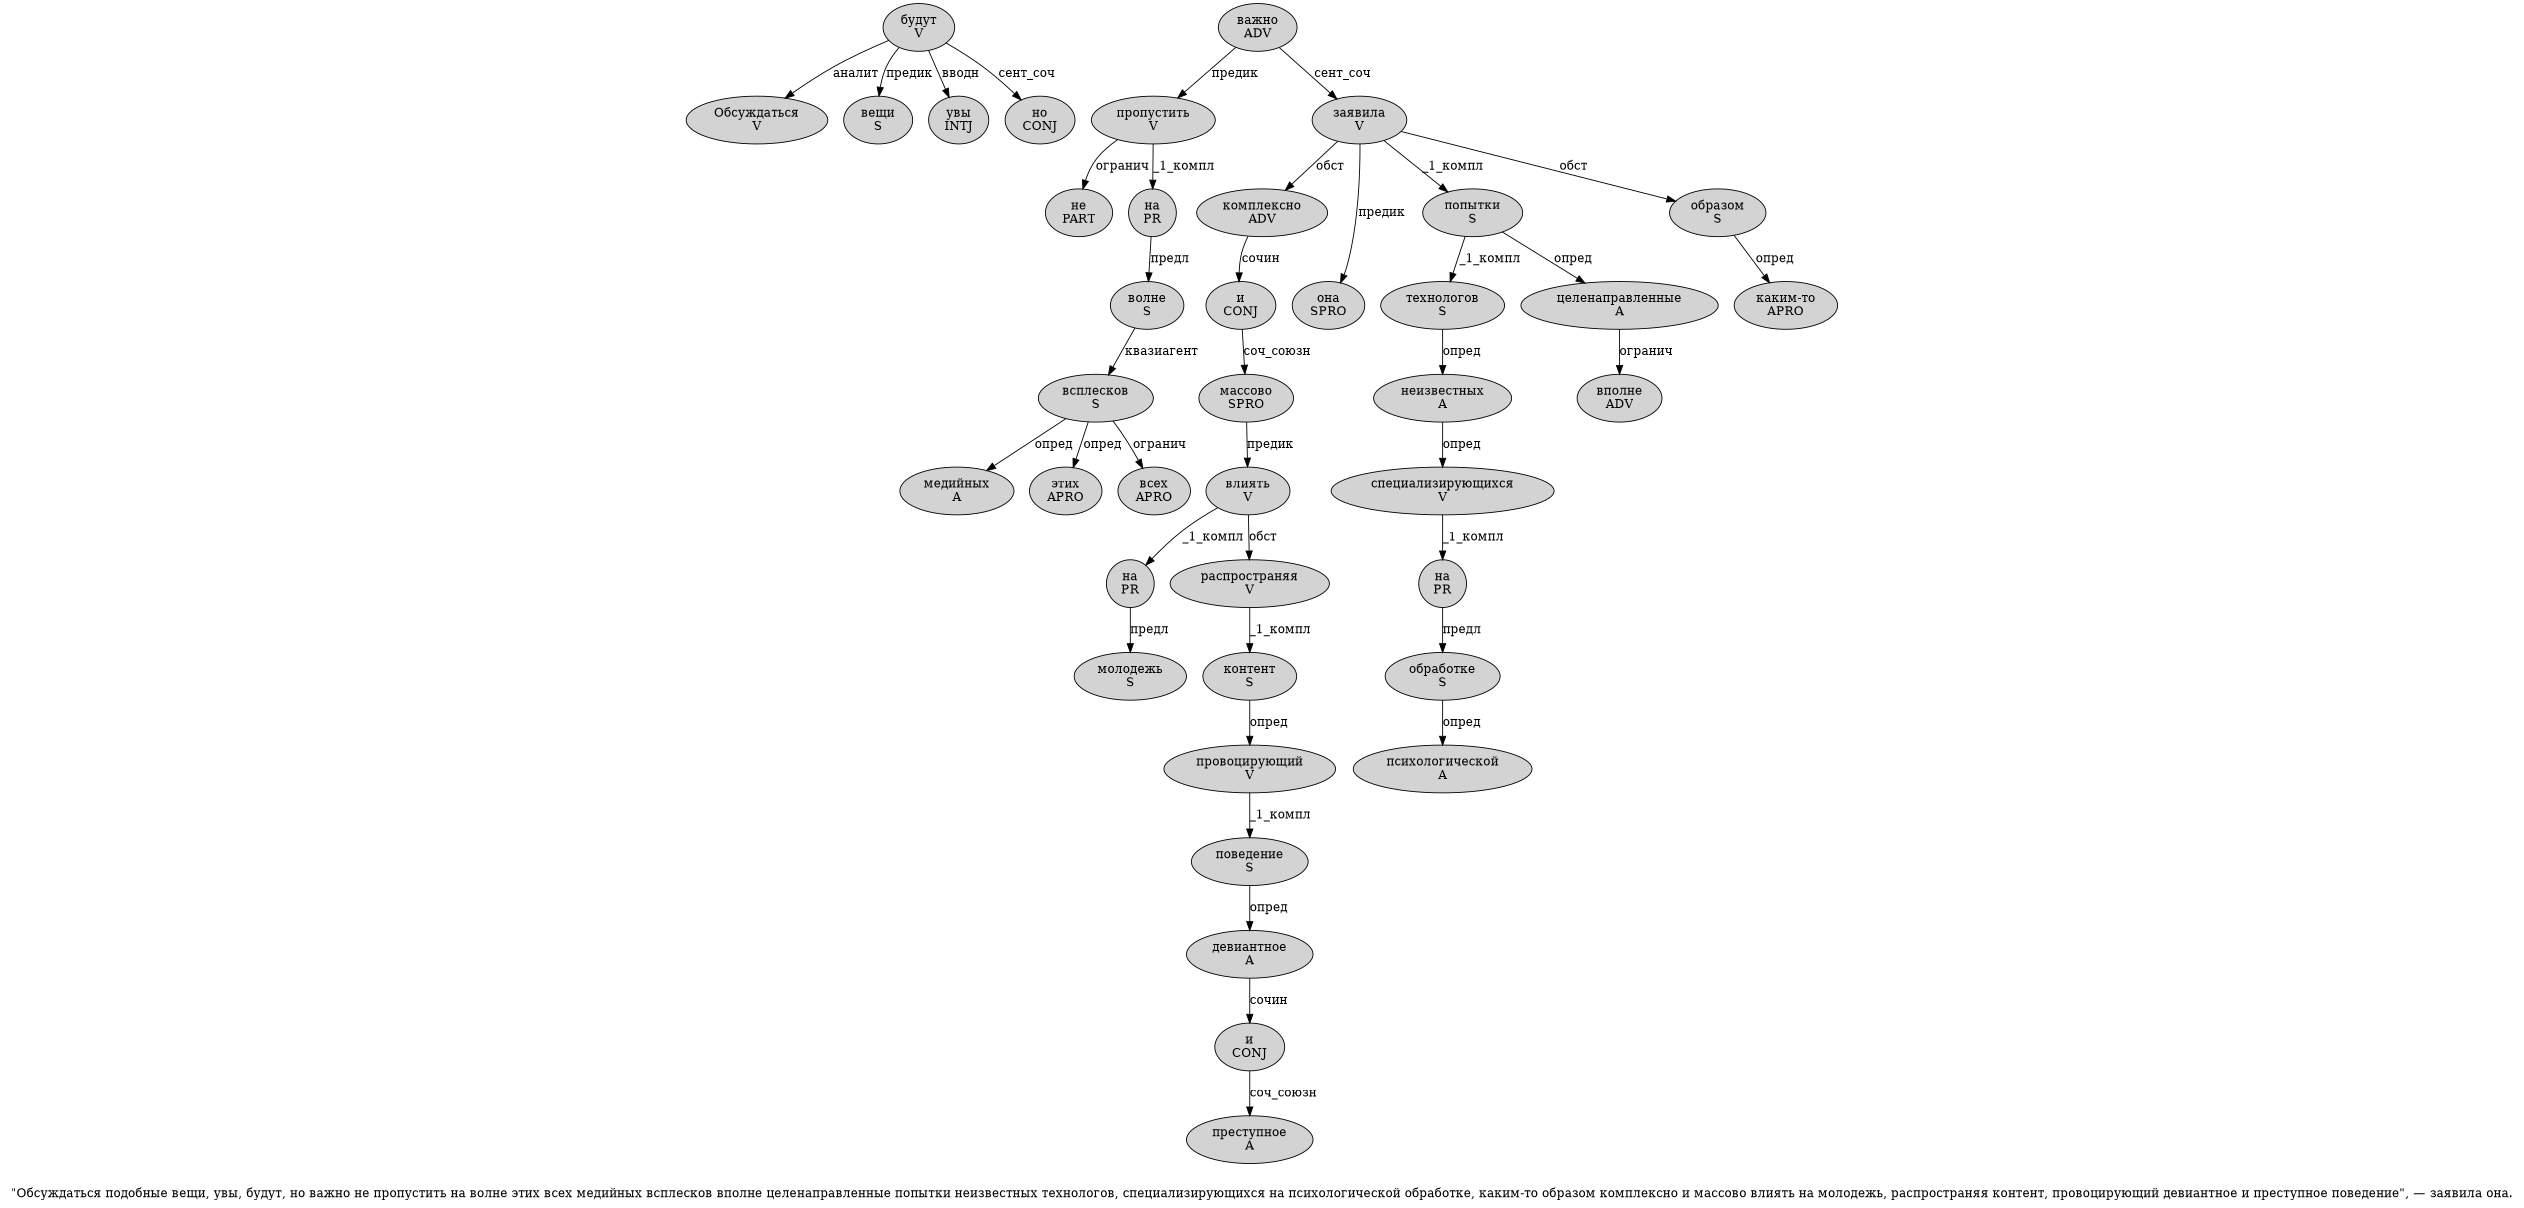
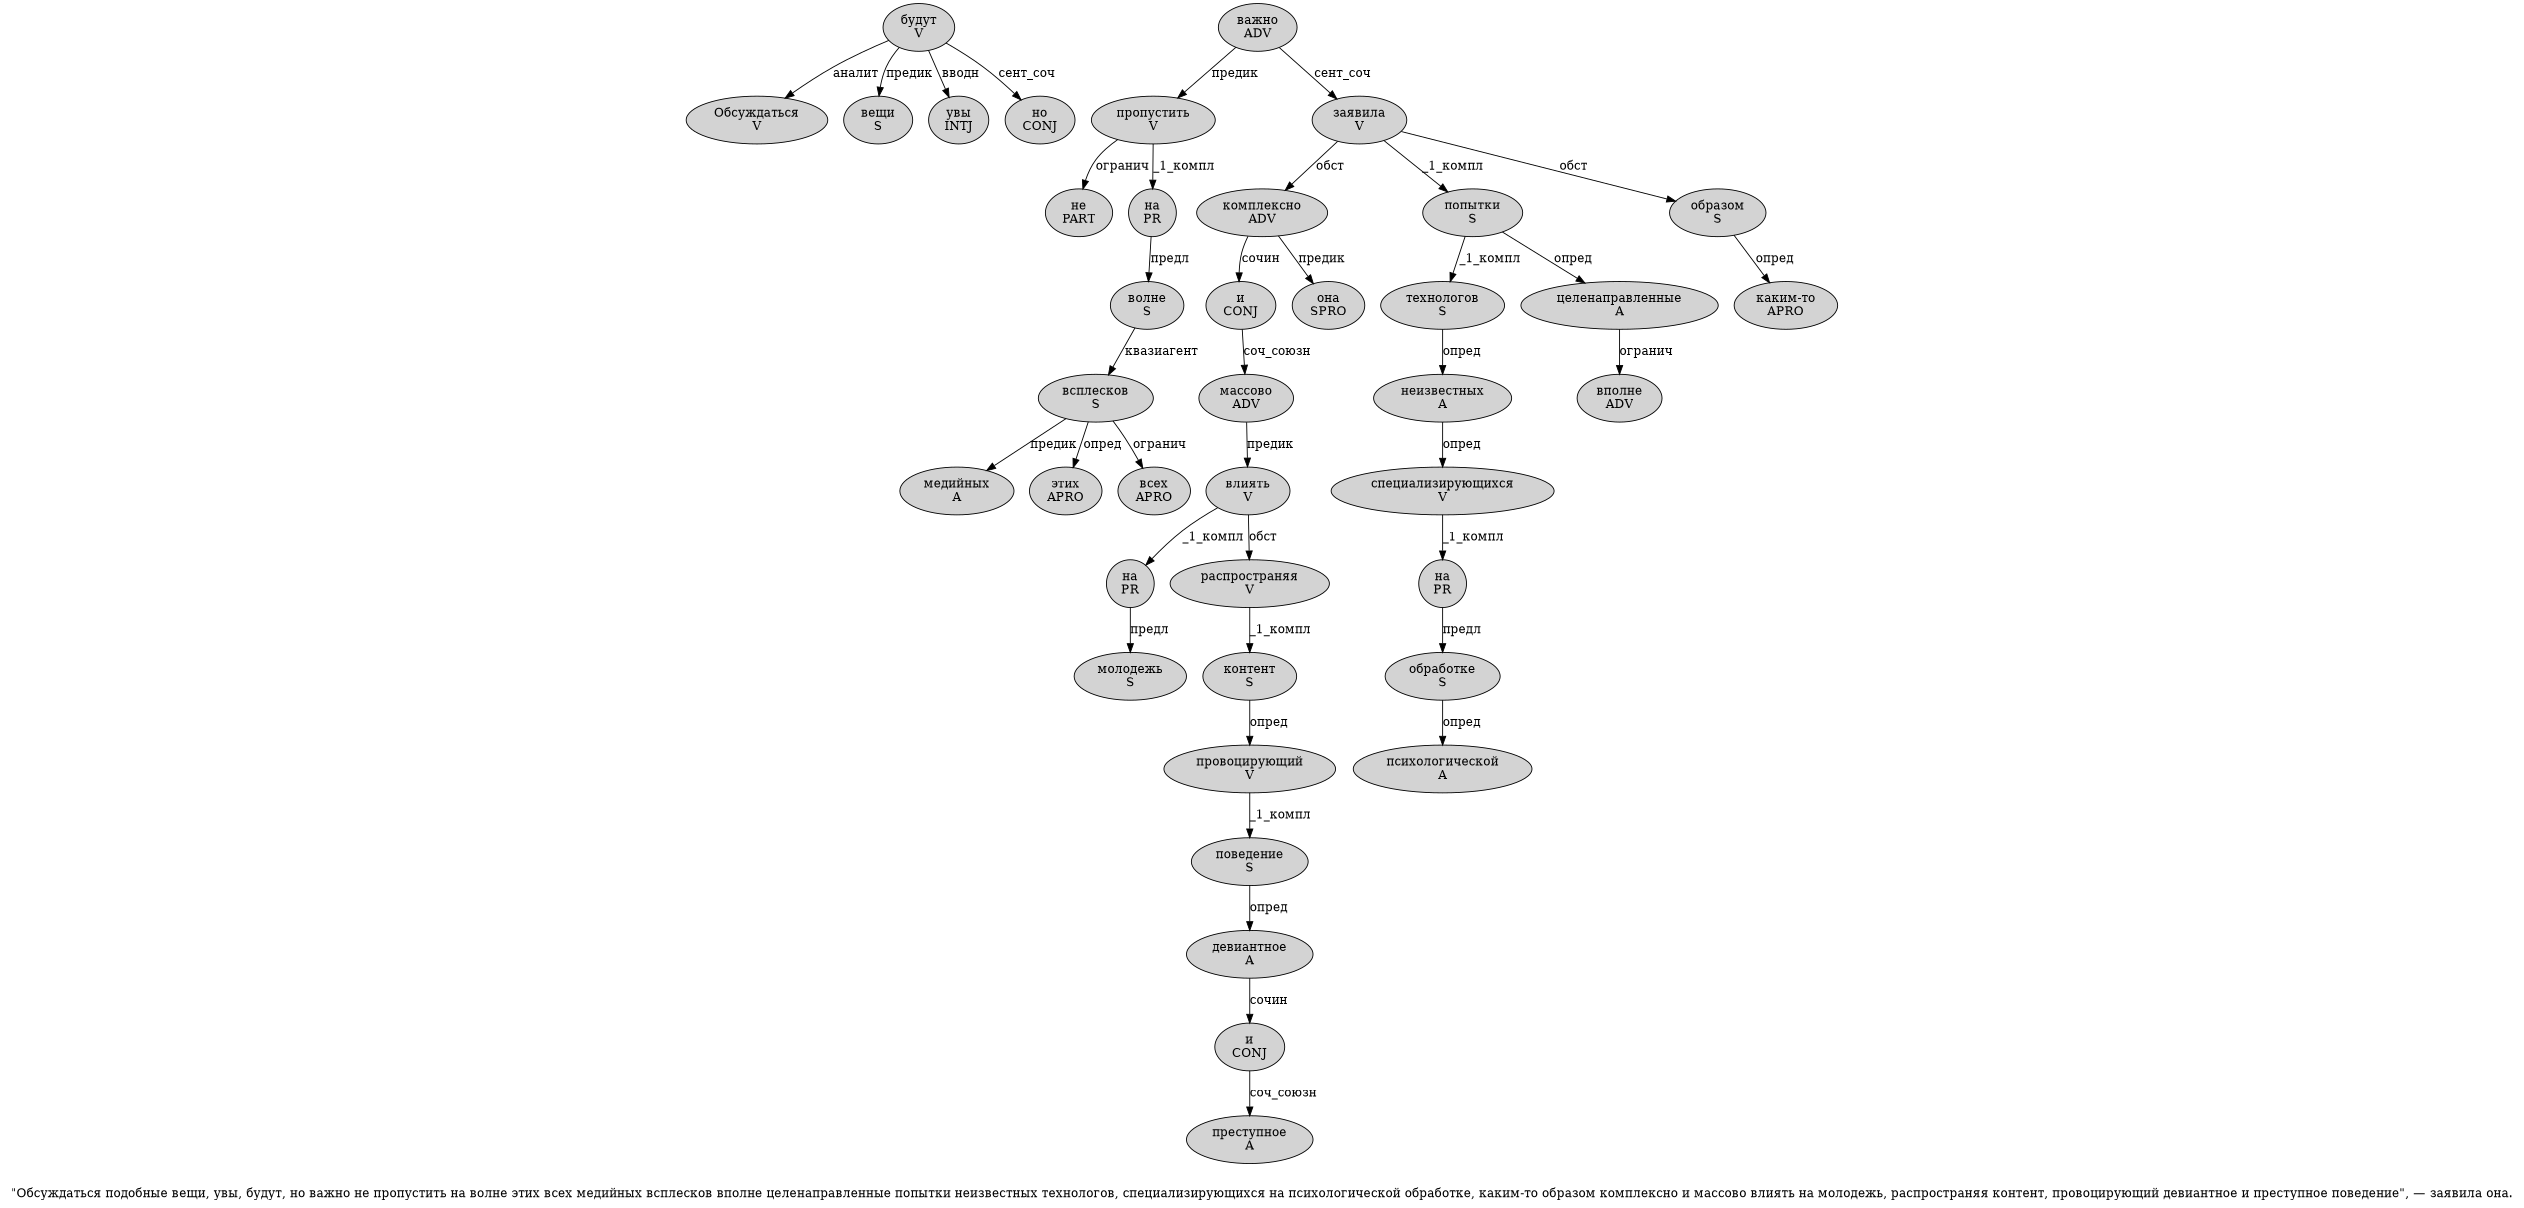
(1357, 210) -> (1293, 256)
(1246, 398) -> (1246, 398)
(1054, 445) -> (1054, 445)
